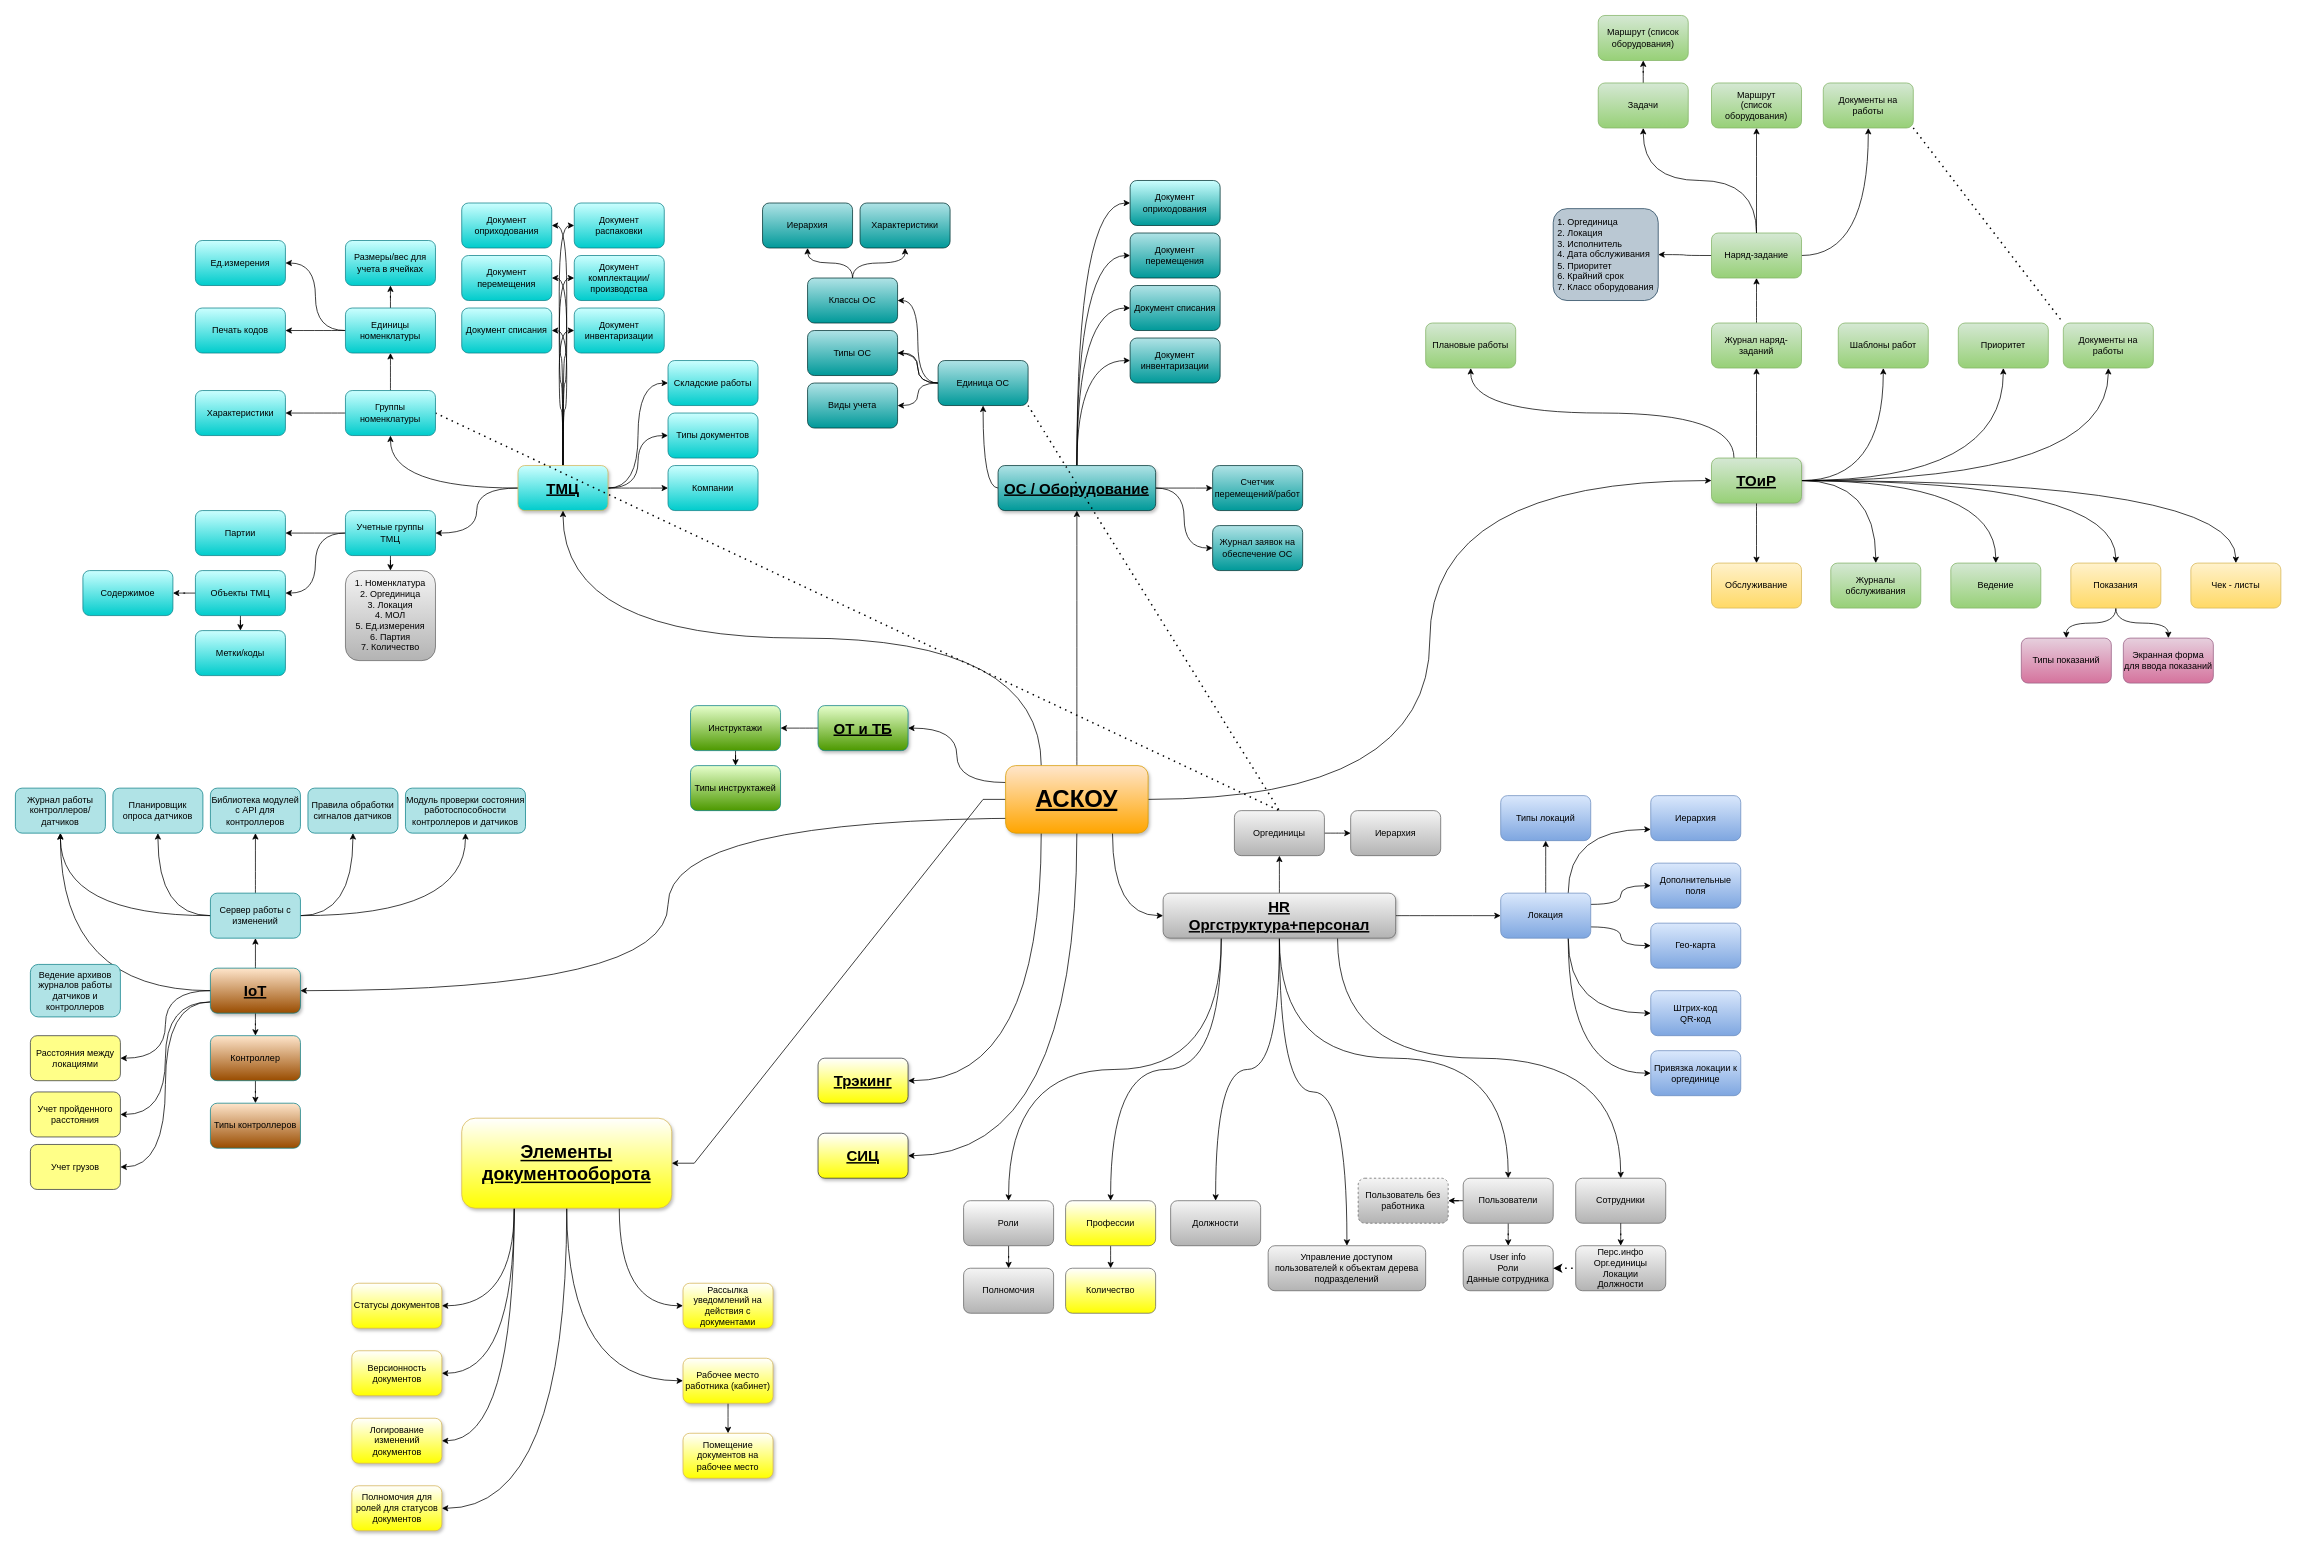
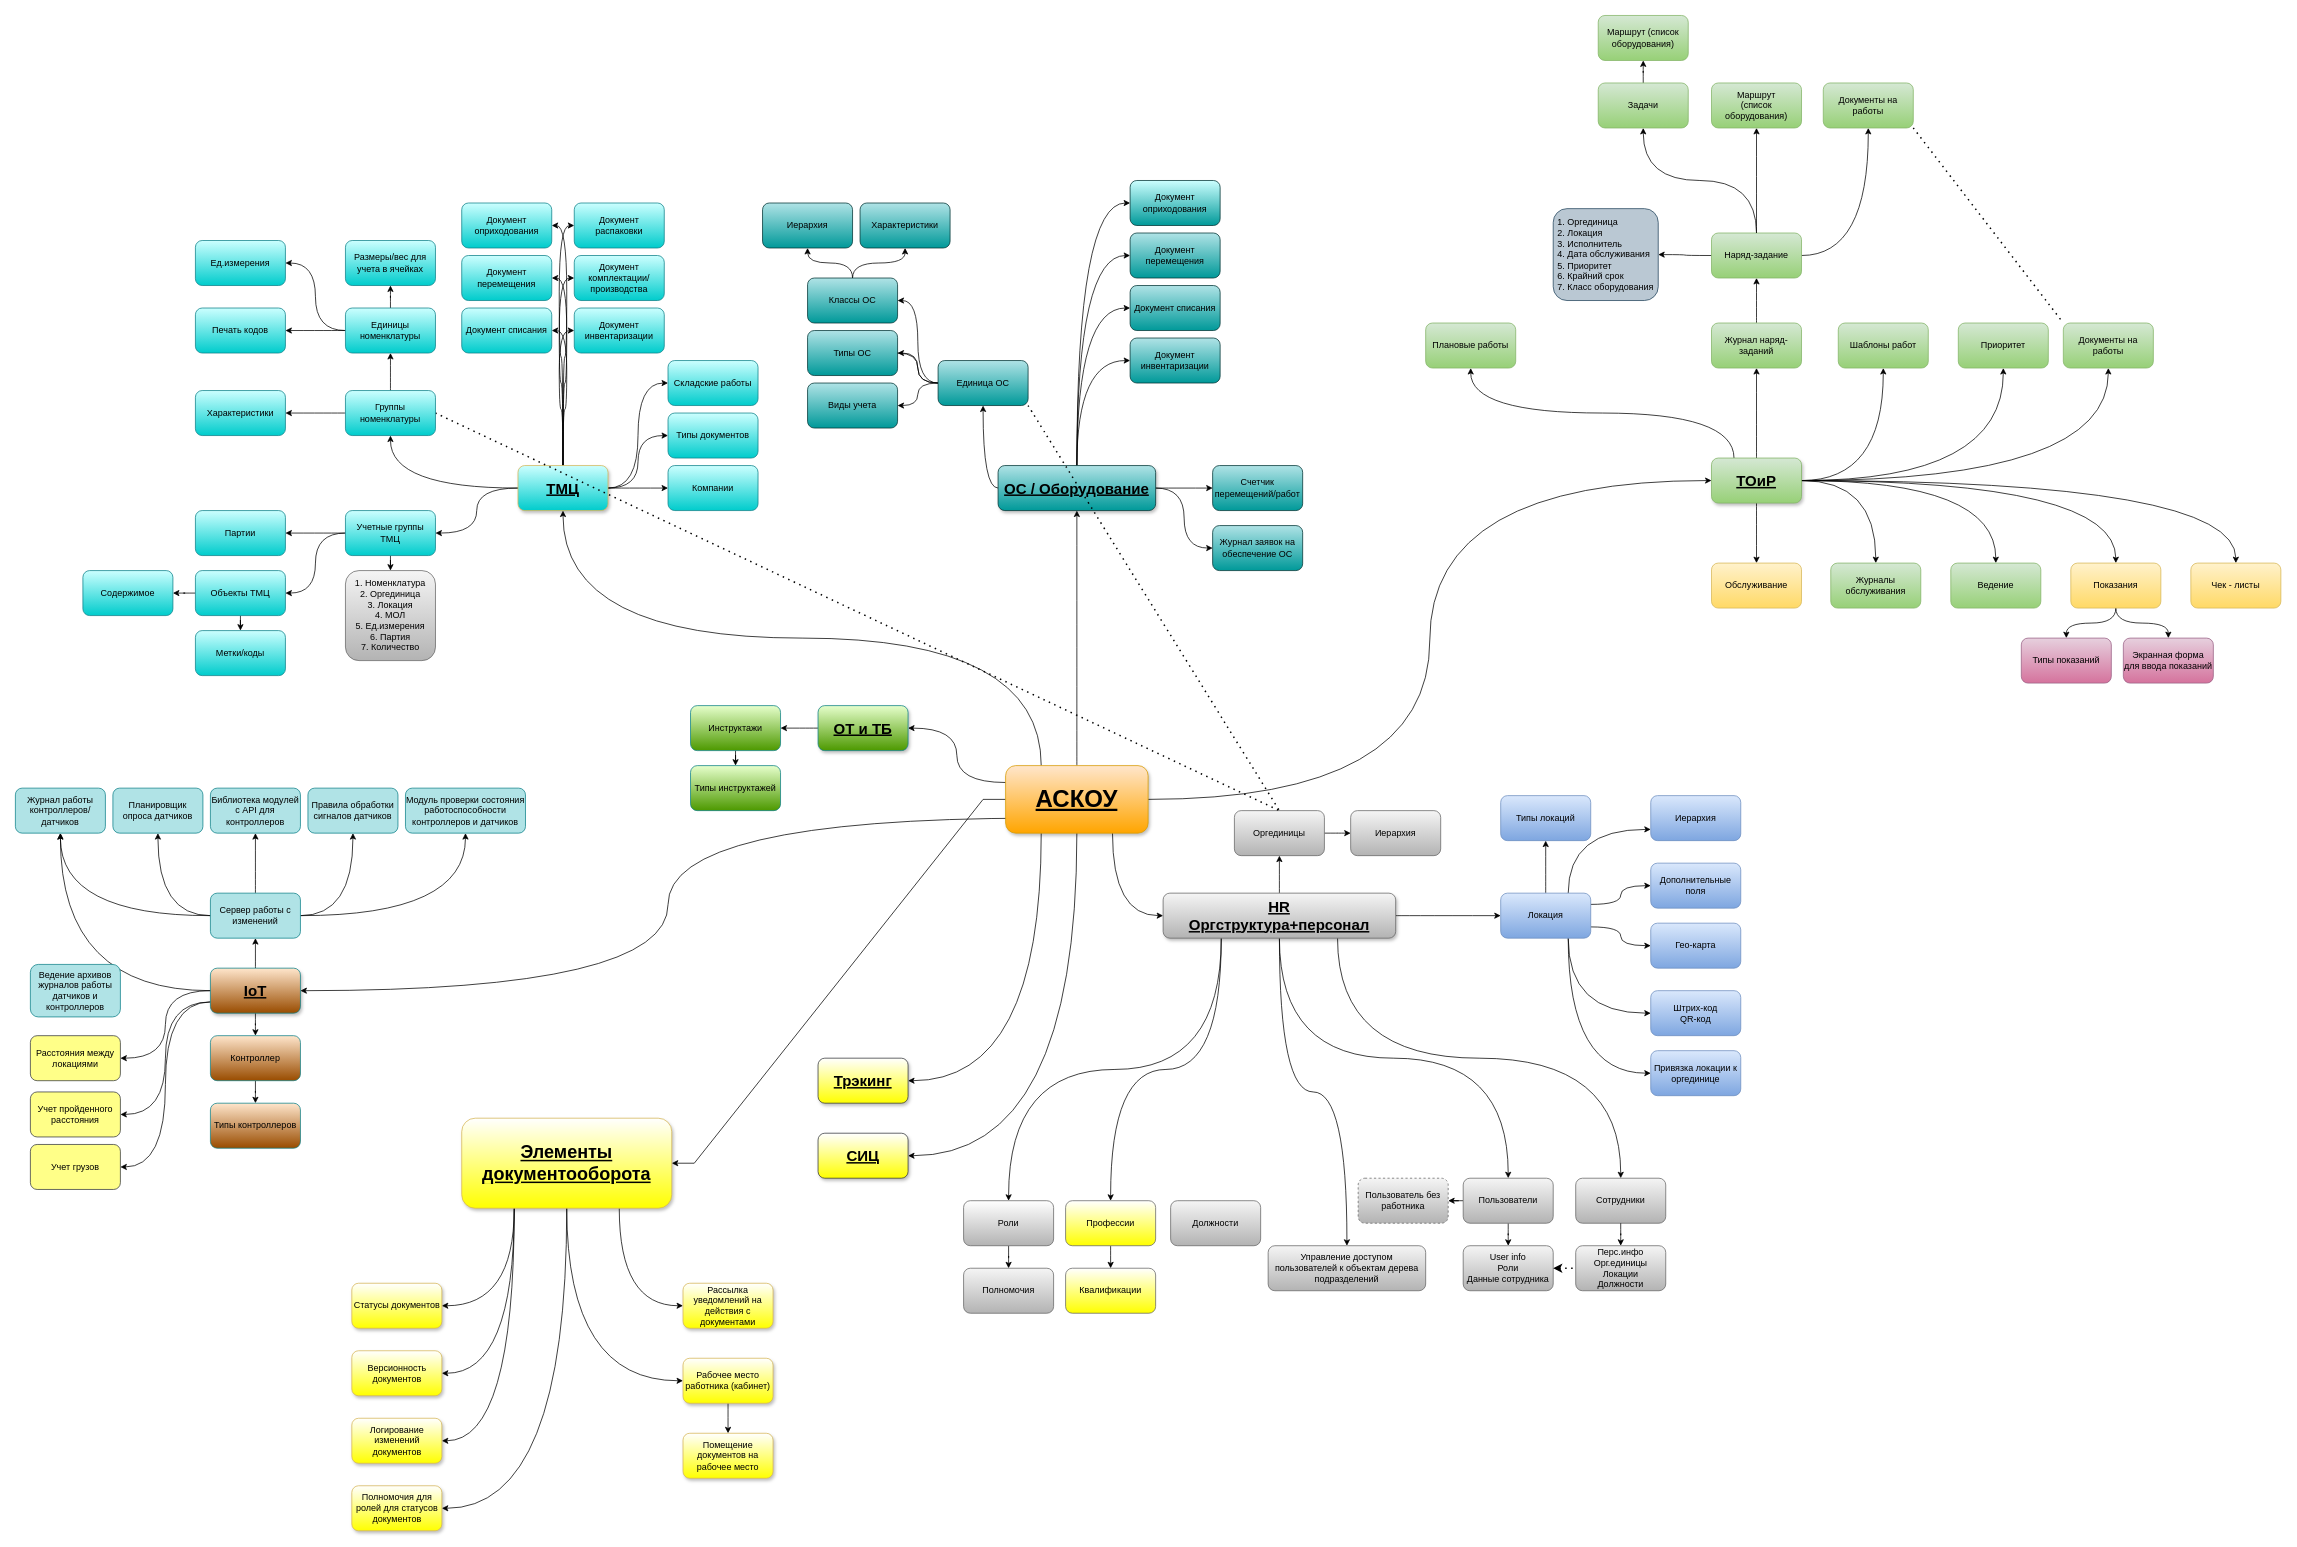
(1244, 1070) -> none
(1110, 1290) -> (1110, 1290)
